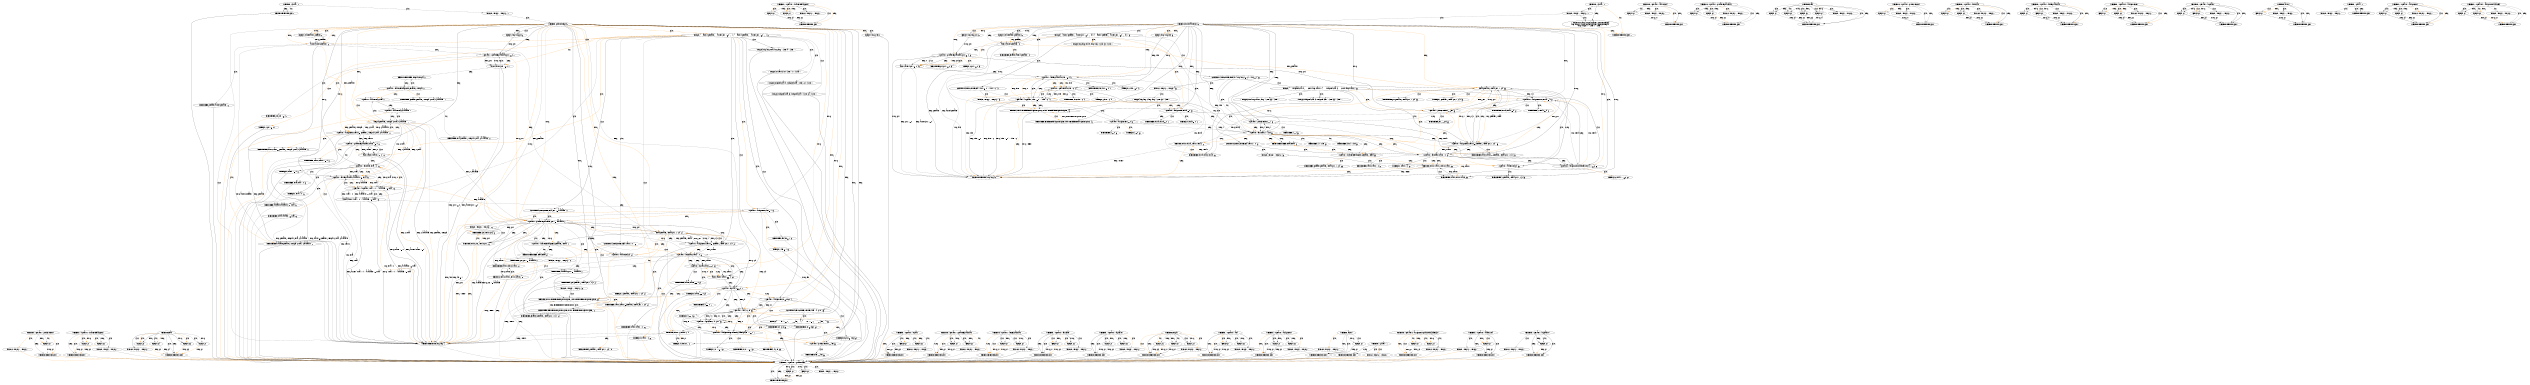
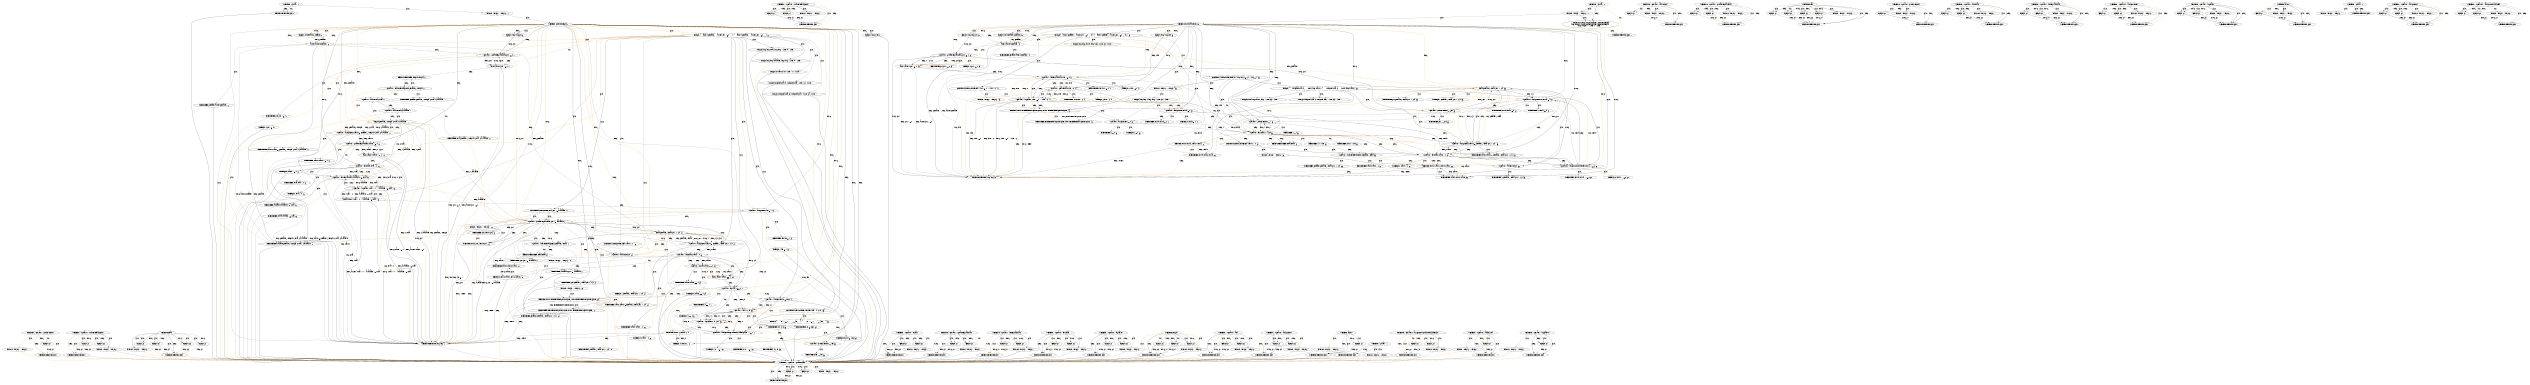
none -> (781, 61)
none -> (1578, 177)
(482, 238) -> (391, 238)
